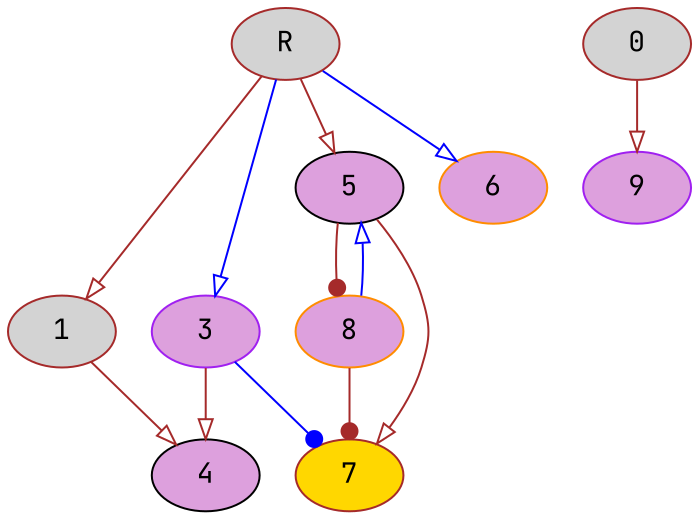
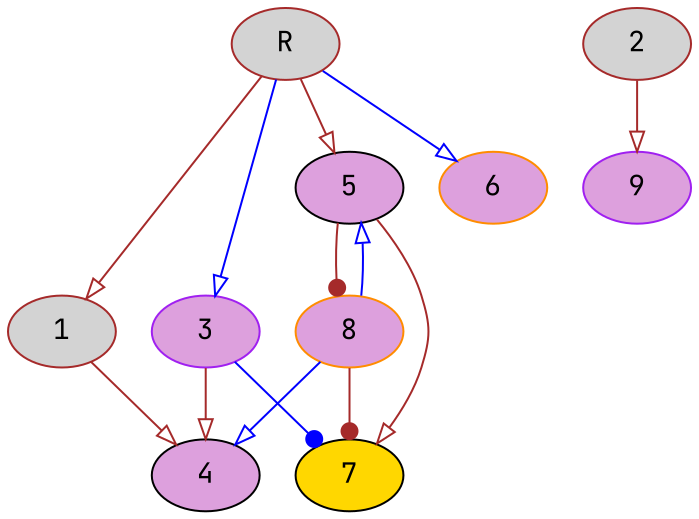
(637, 44) -> (637, 44)
none -> (287, 395)
(350, 475) -> (350, 475)
